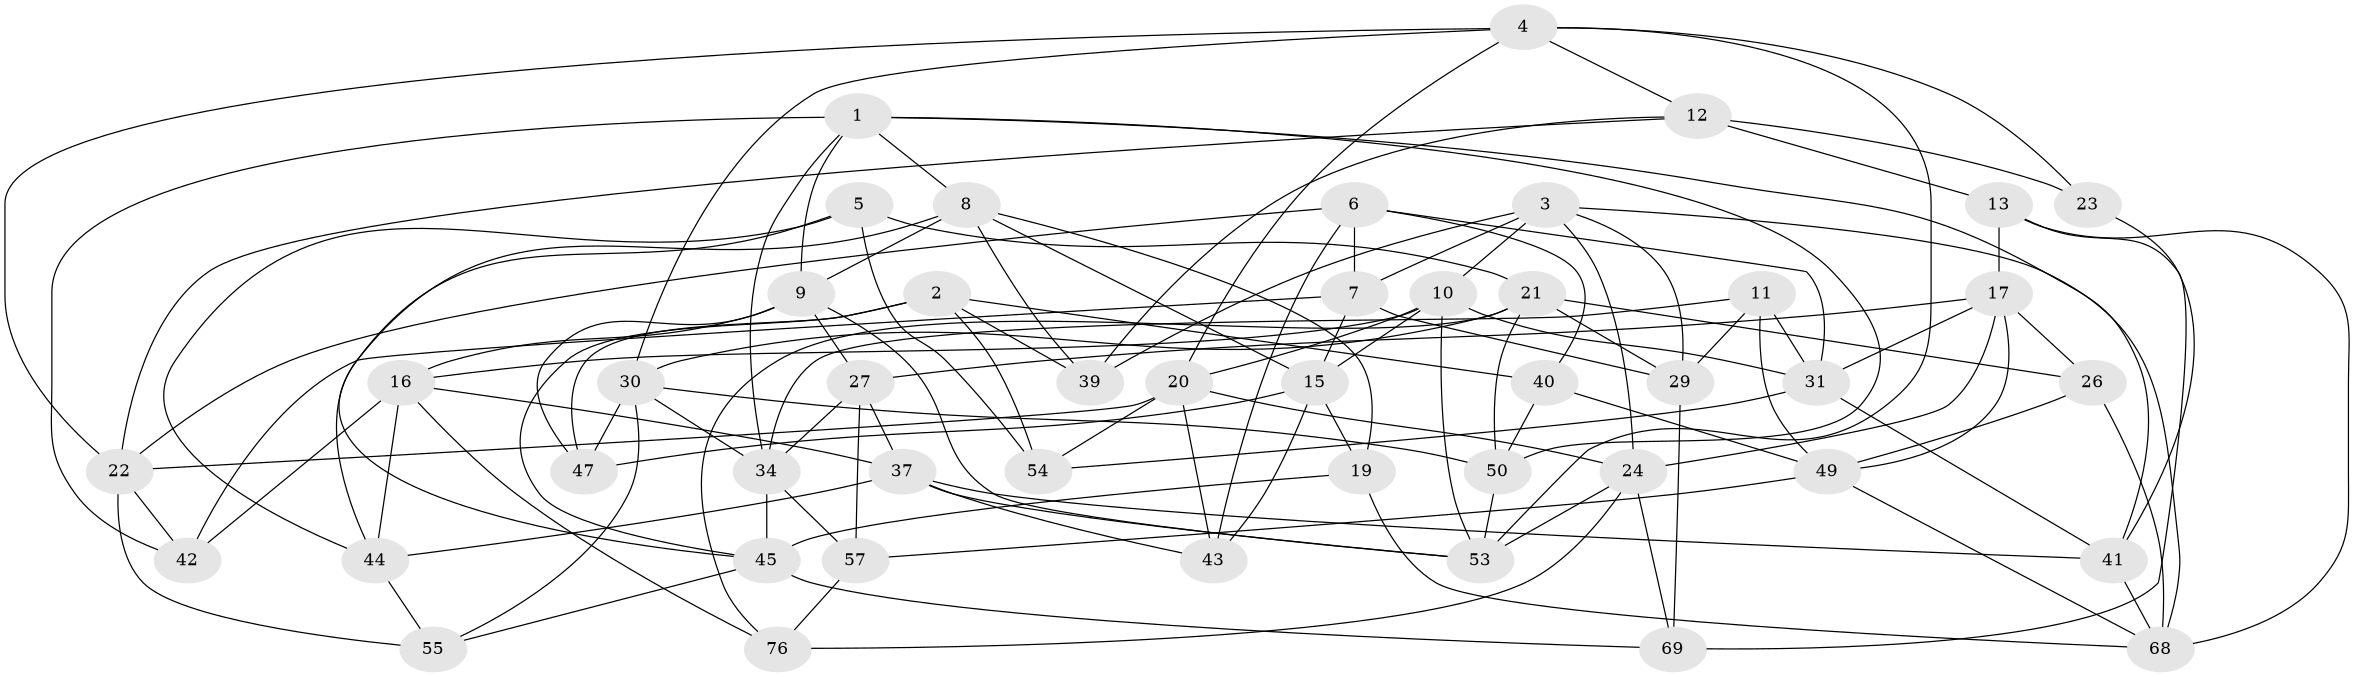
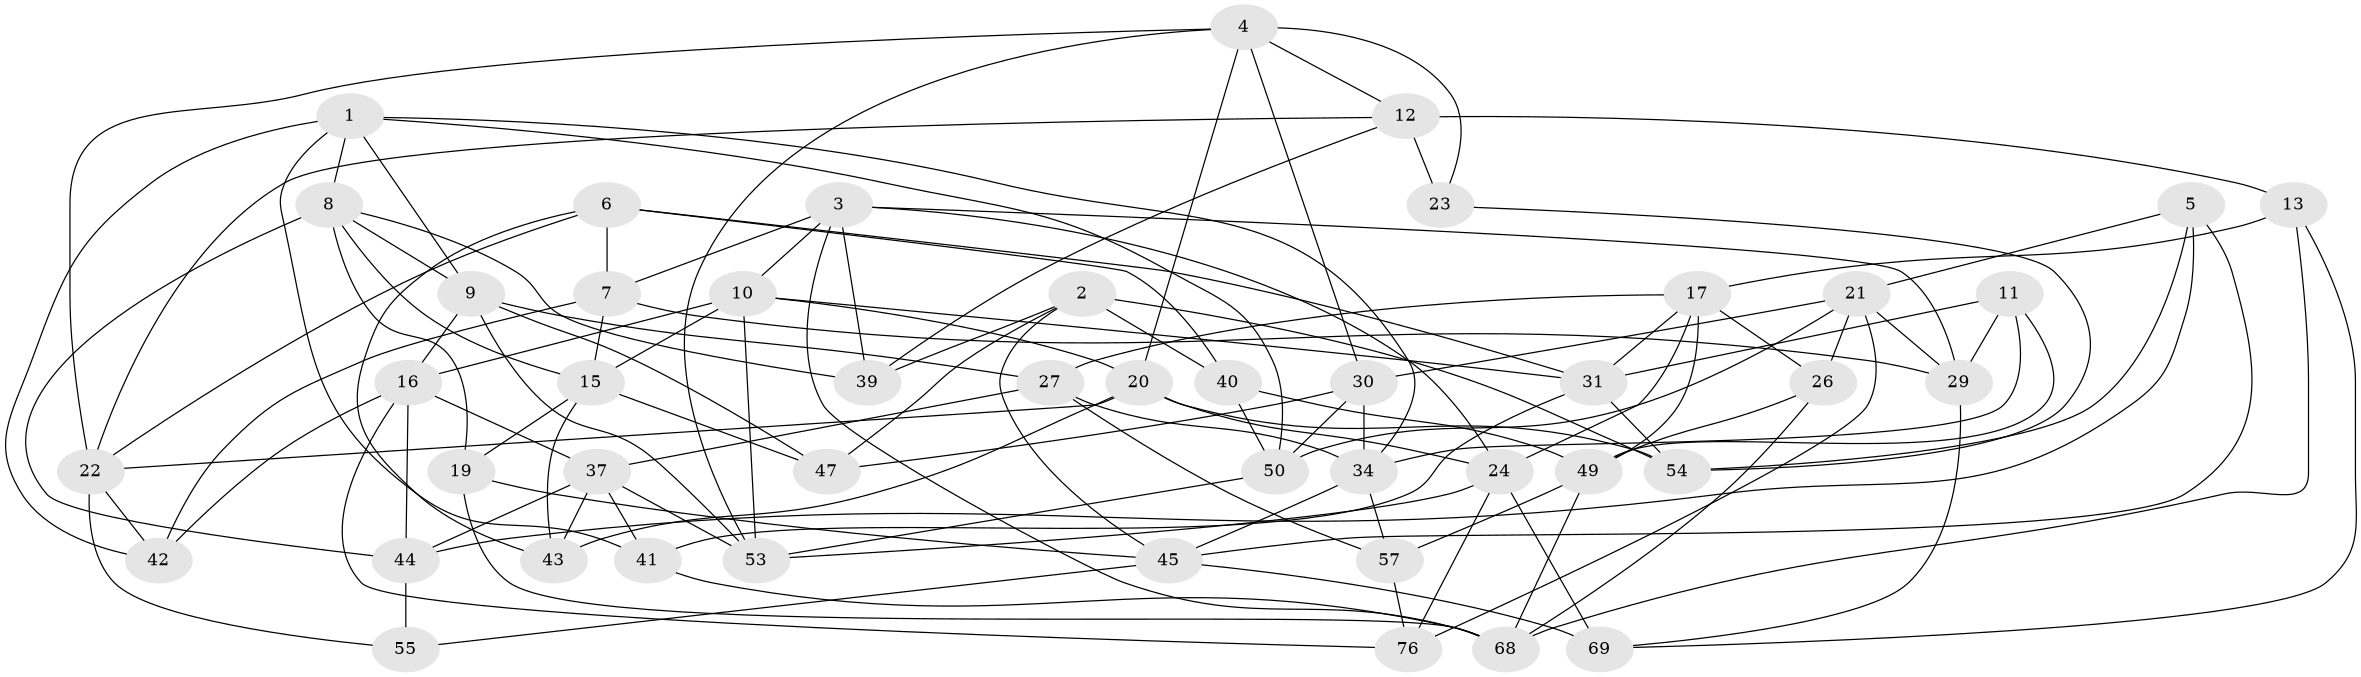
(2192, 369) -> (2047, 268)
(584, 553) -> none
